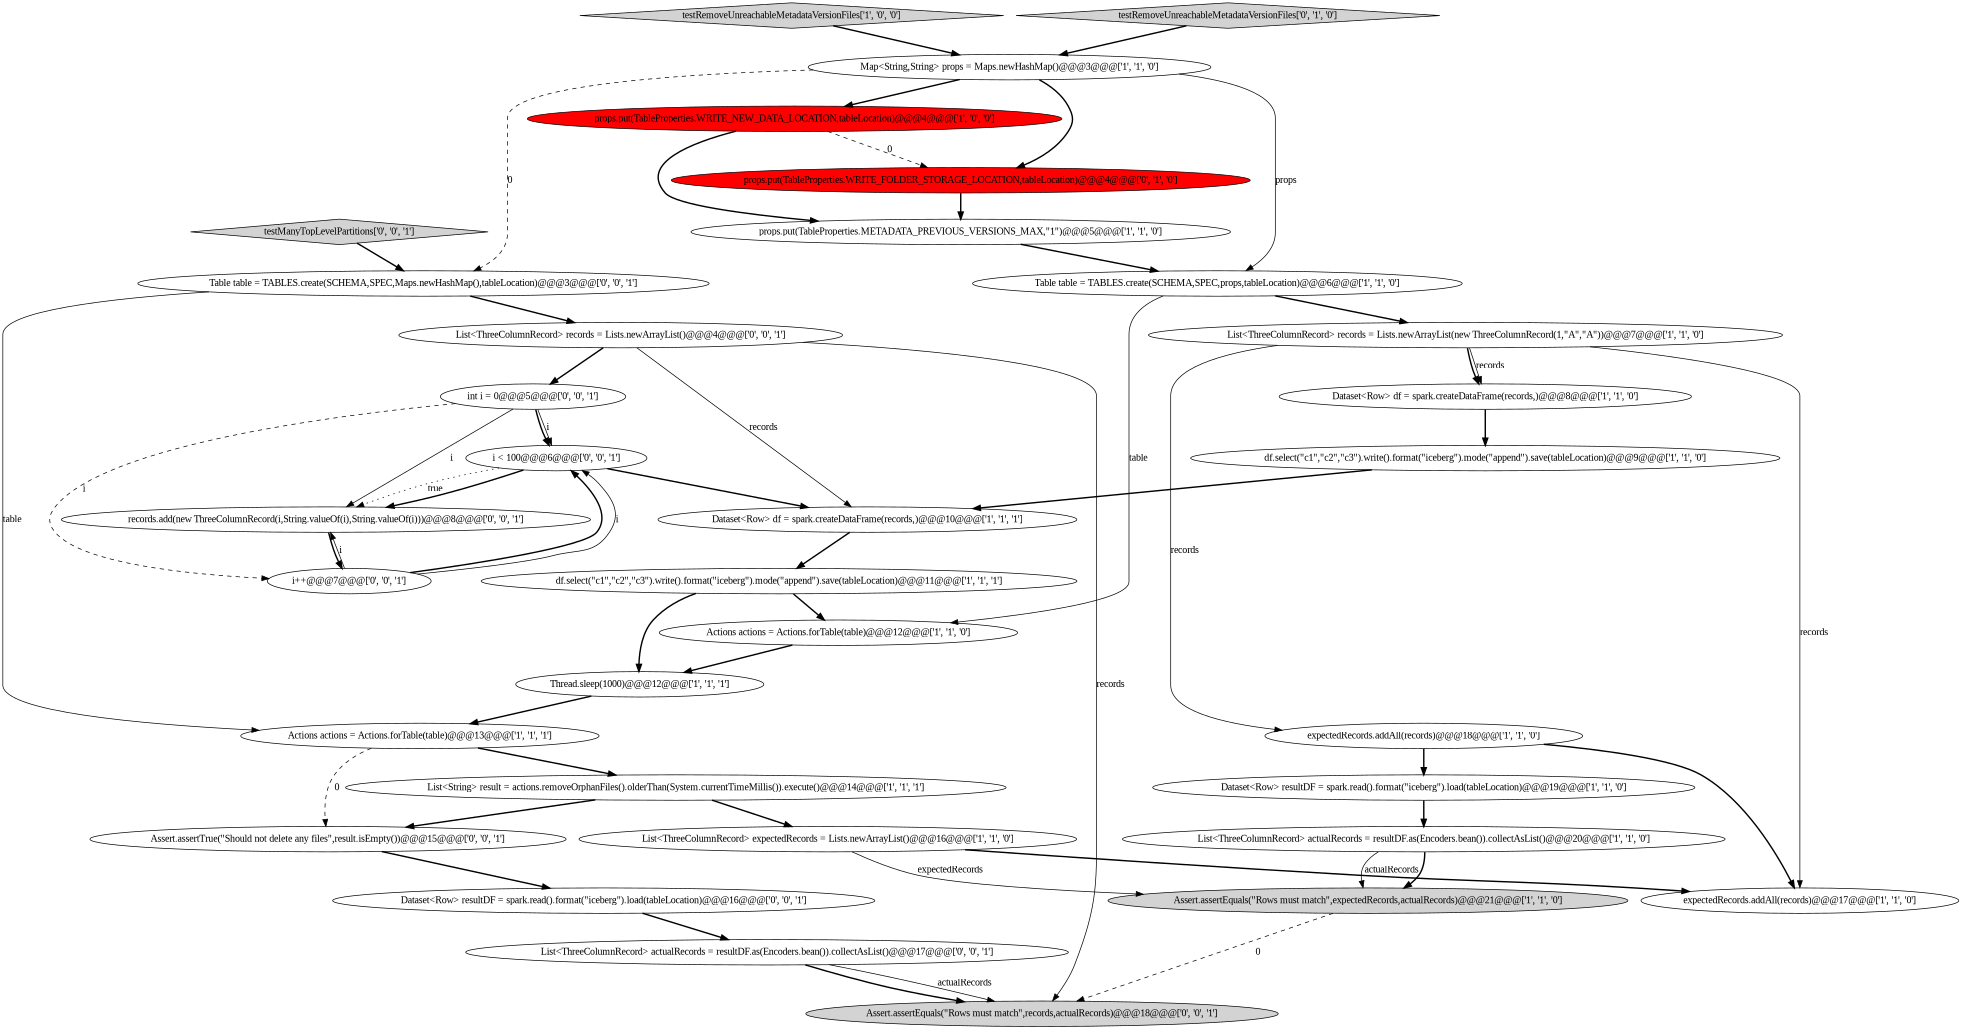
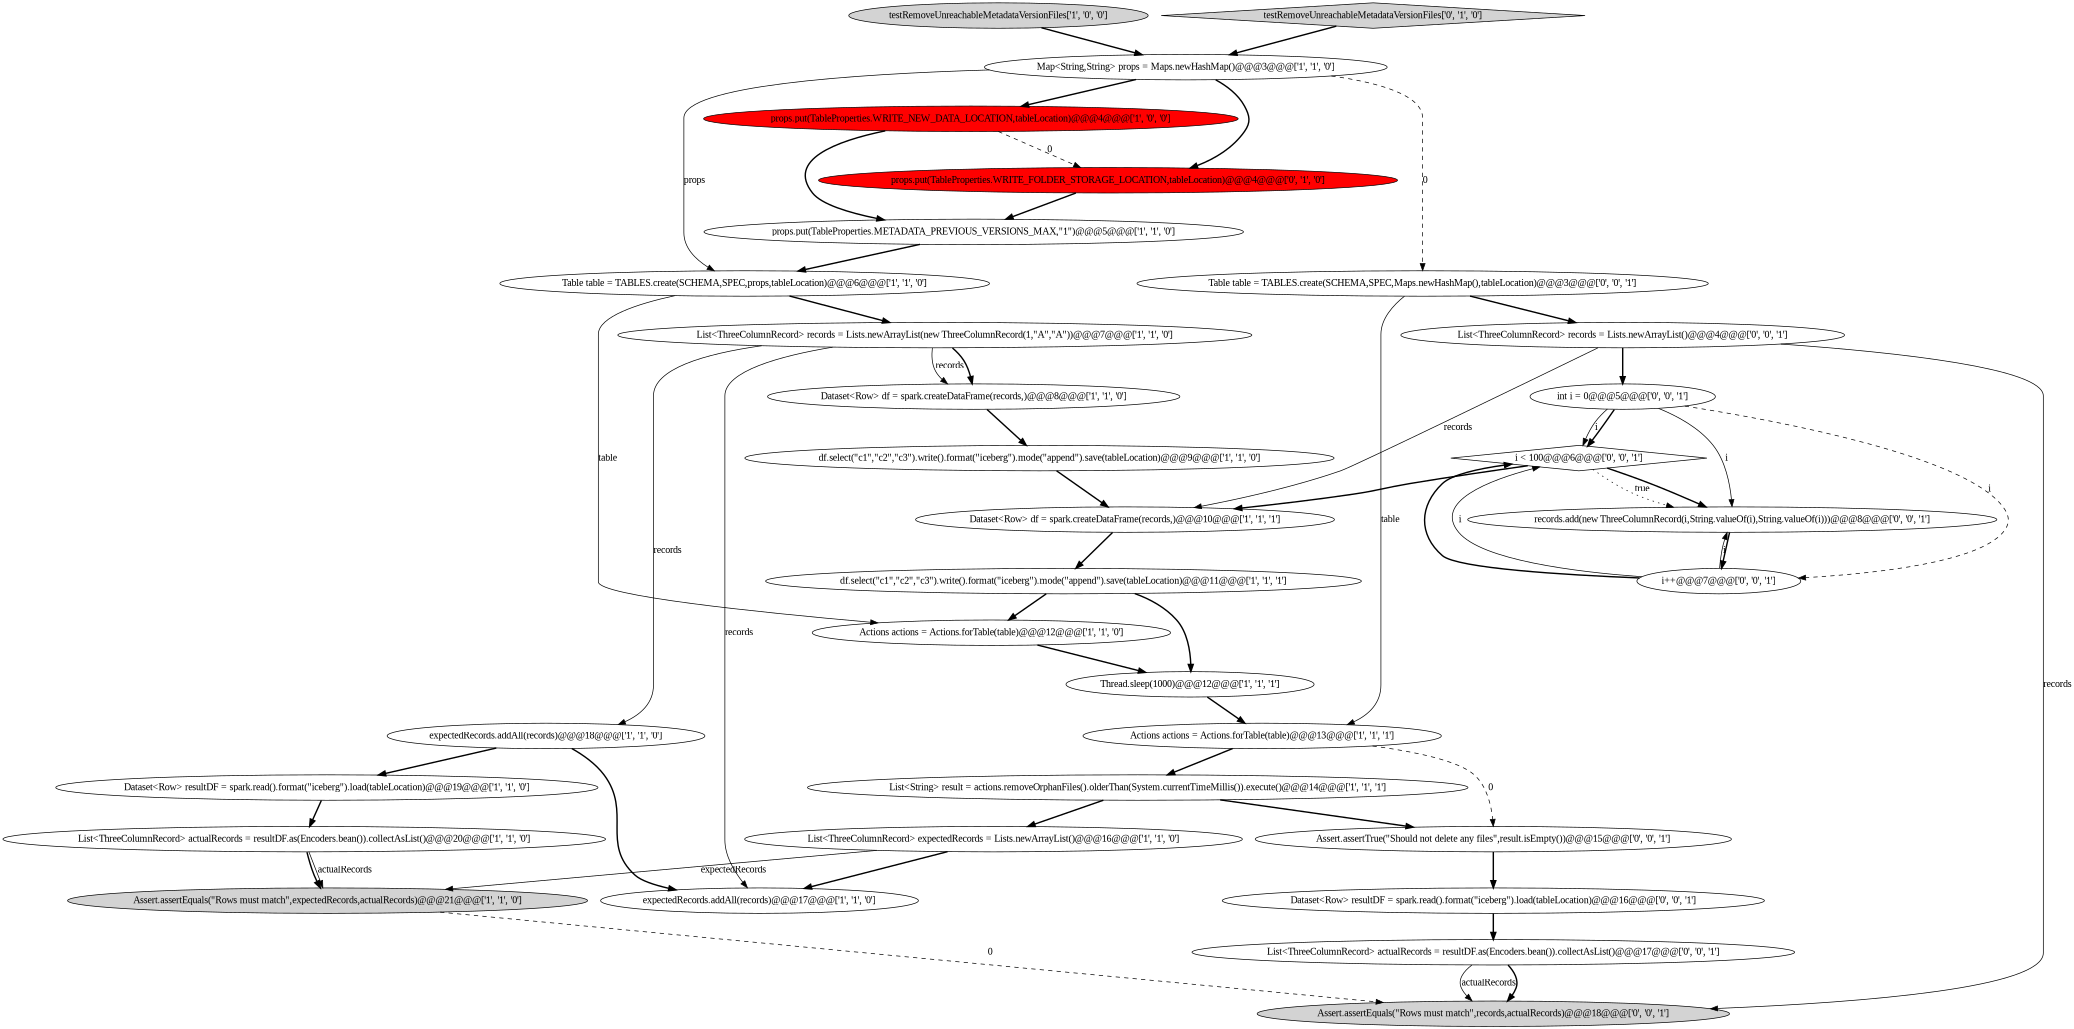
(792, 16) -> (998, 16)
(339, 232) -> none
(556, 458) -> (1579, 458)
